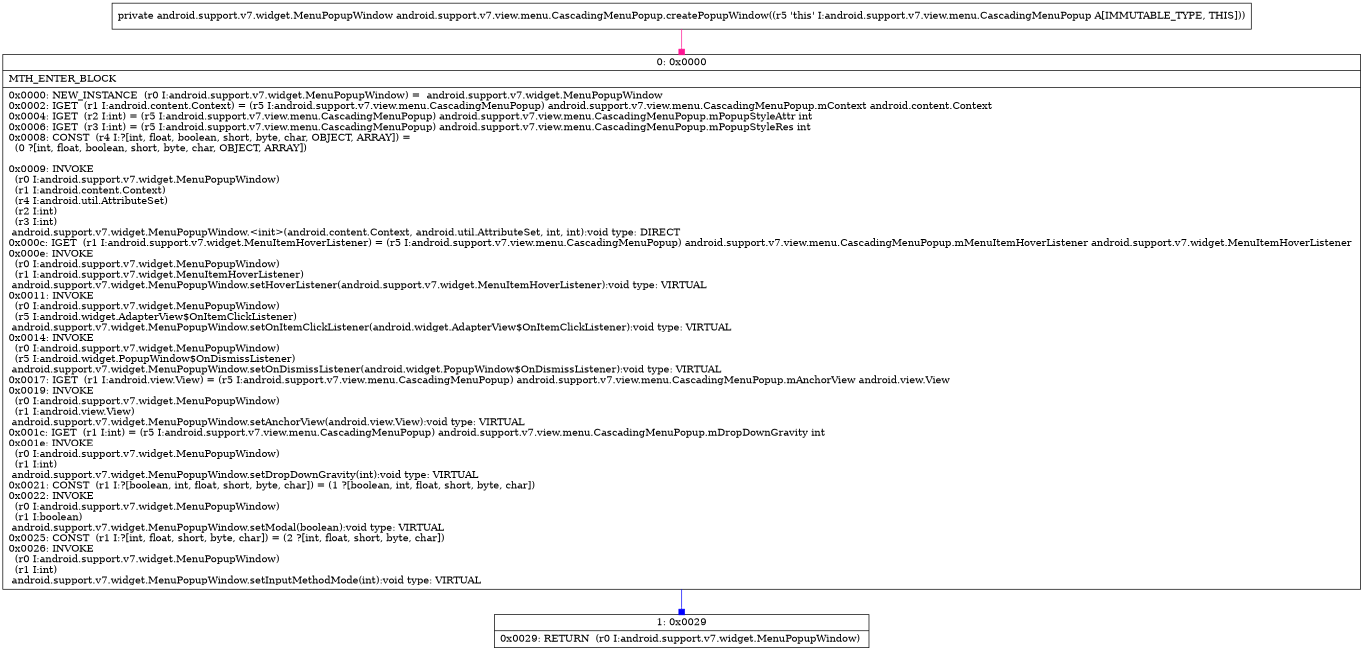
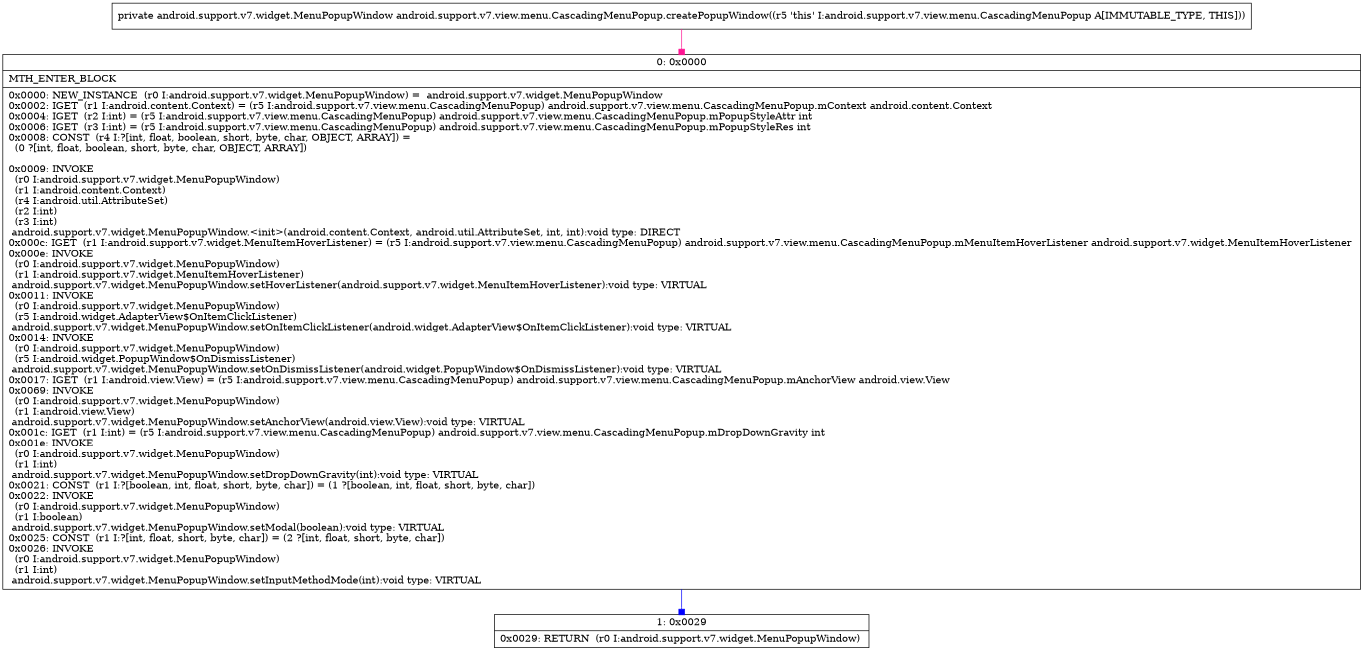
(54, 391) -> (54, 391)
